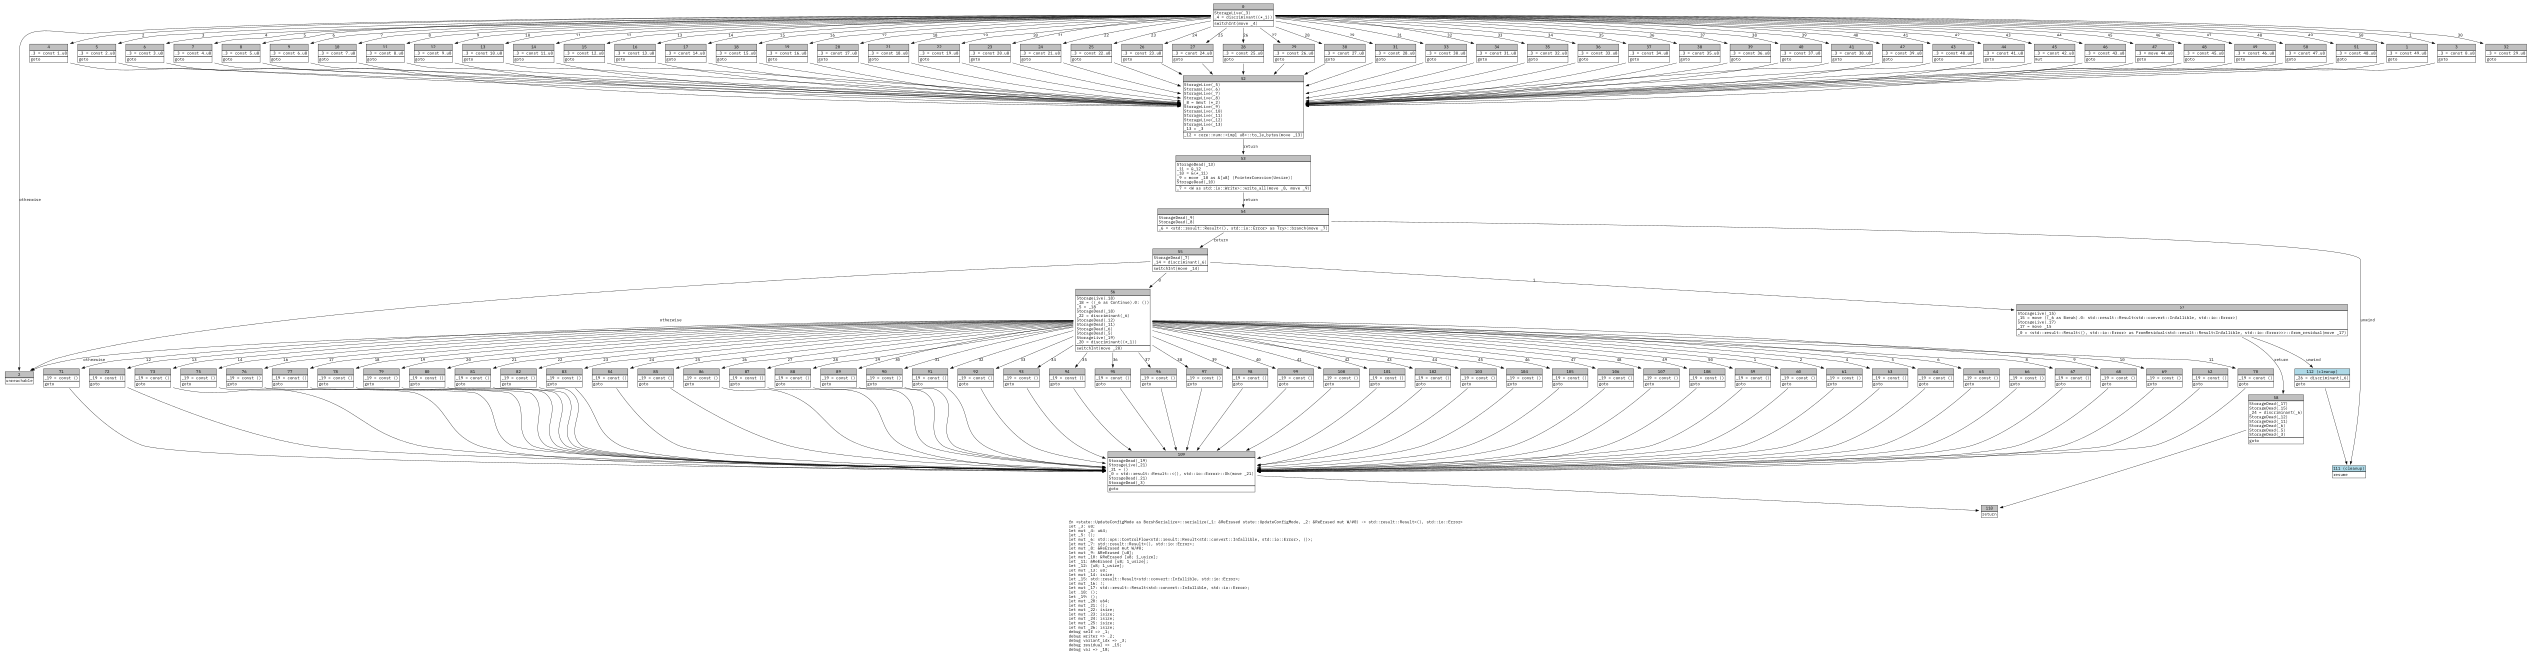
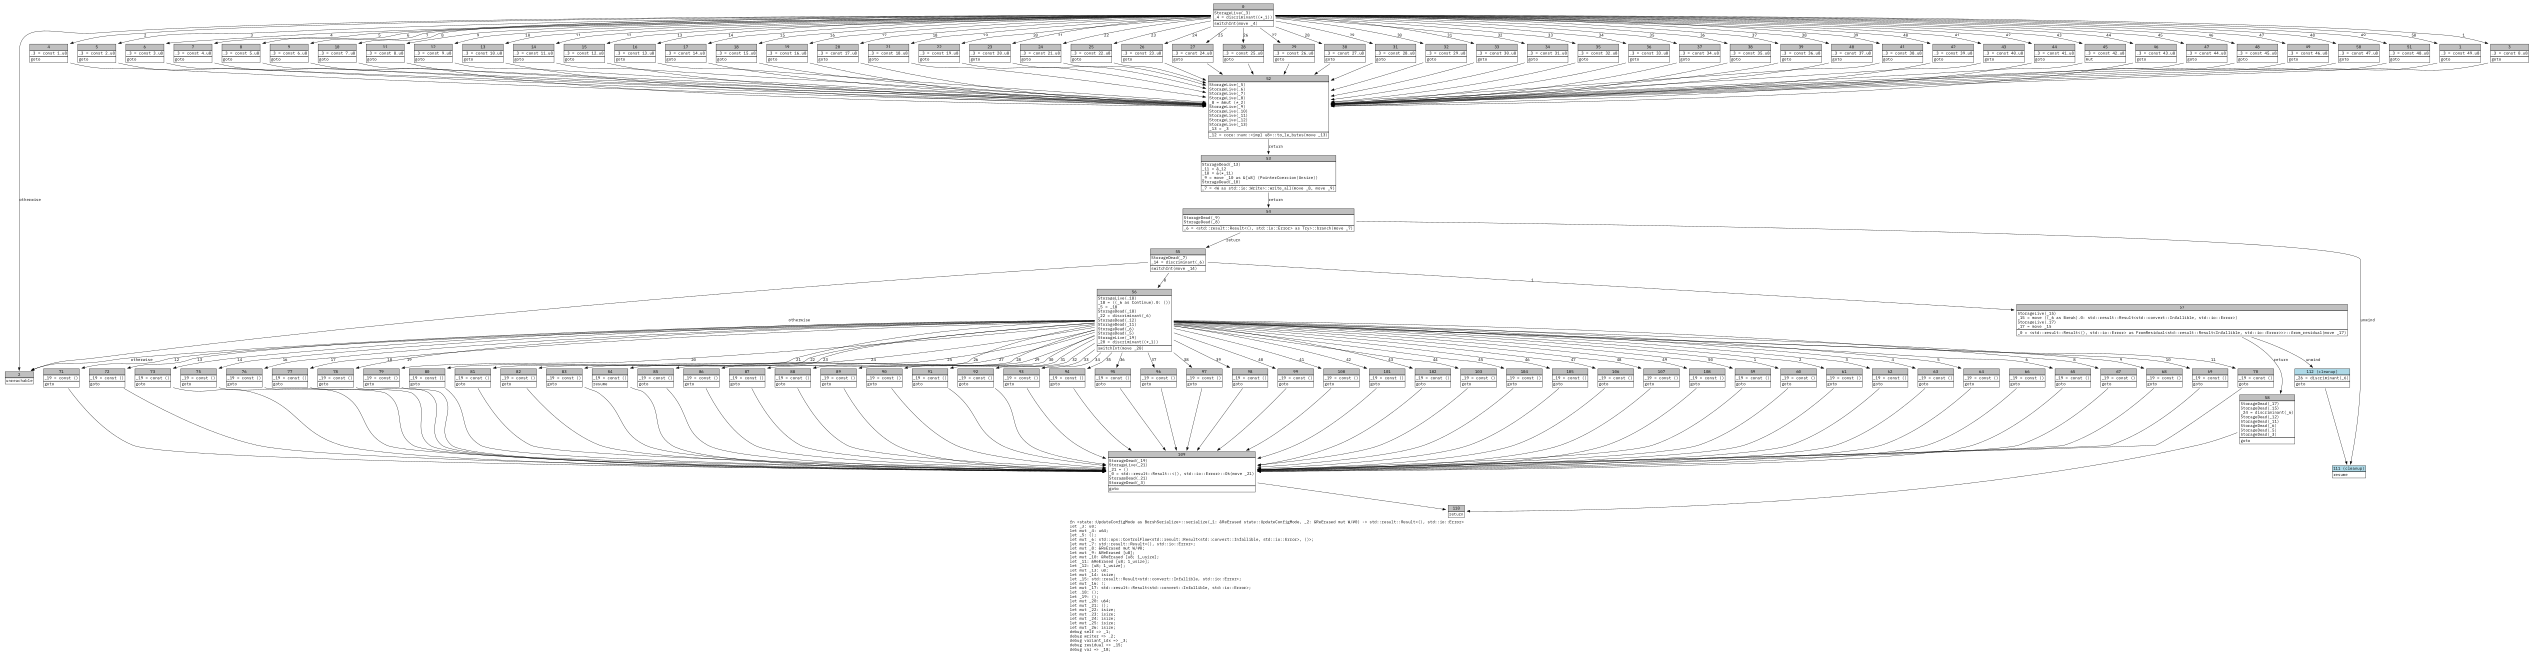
(2155, 53) -> (2207, 53)
none -> (1379, 77)
none -> (1573, 339)
(598, 384) -> (600, 384)
